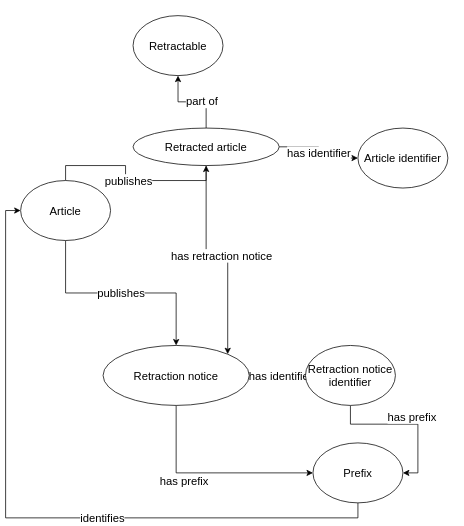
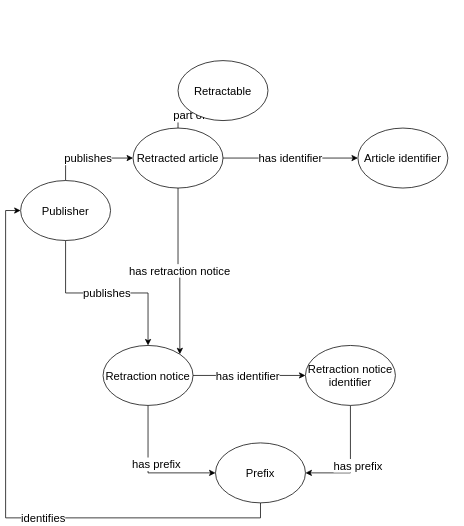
(178, 45) -> (223, 90)
(206, 147) -> (178, 158)
(66, 210) -> (66, 210)
(176, 375) -> (148, 375)
(358, 473) -> (261, 473)
